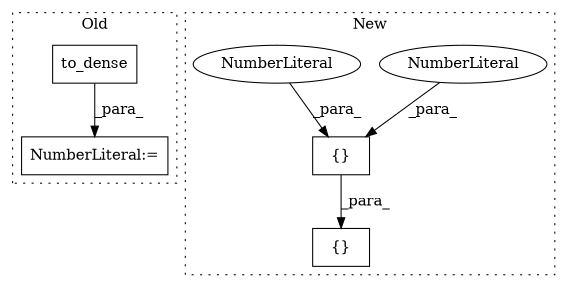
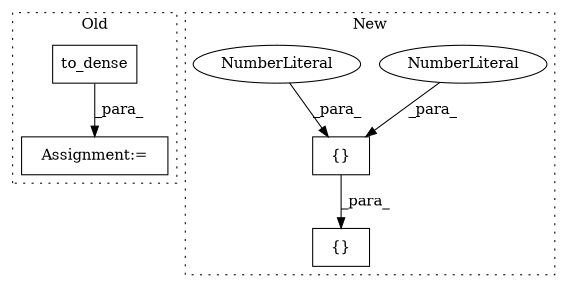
(95, 156) -> (95, 156)
